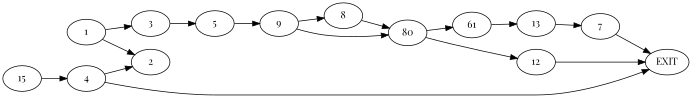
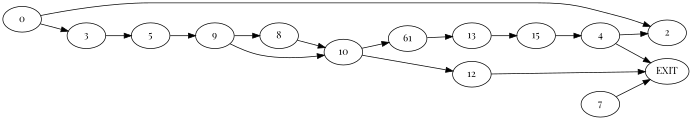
(565, 25) -> (501, 36)
(86, 32) -> (22, 19)
(408, 33) -> (343, 52)
